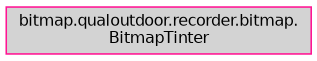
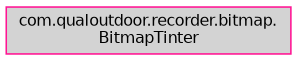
(159, 30) -> (149, 30)
